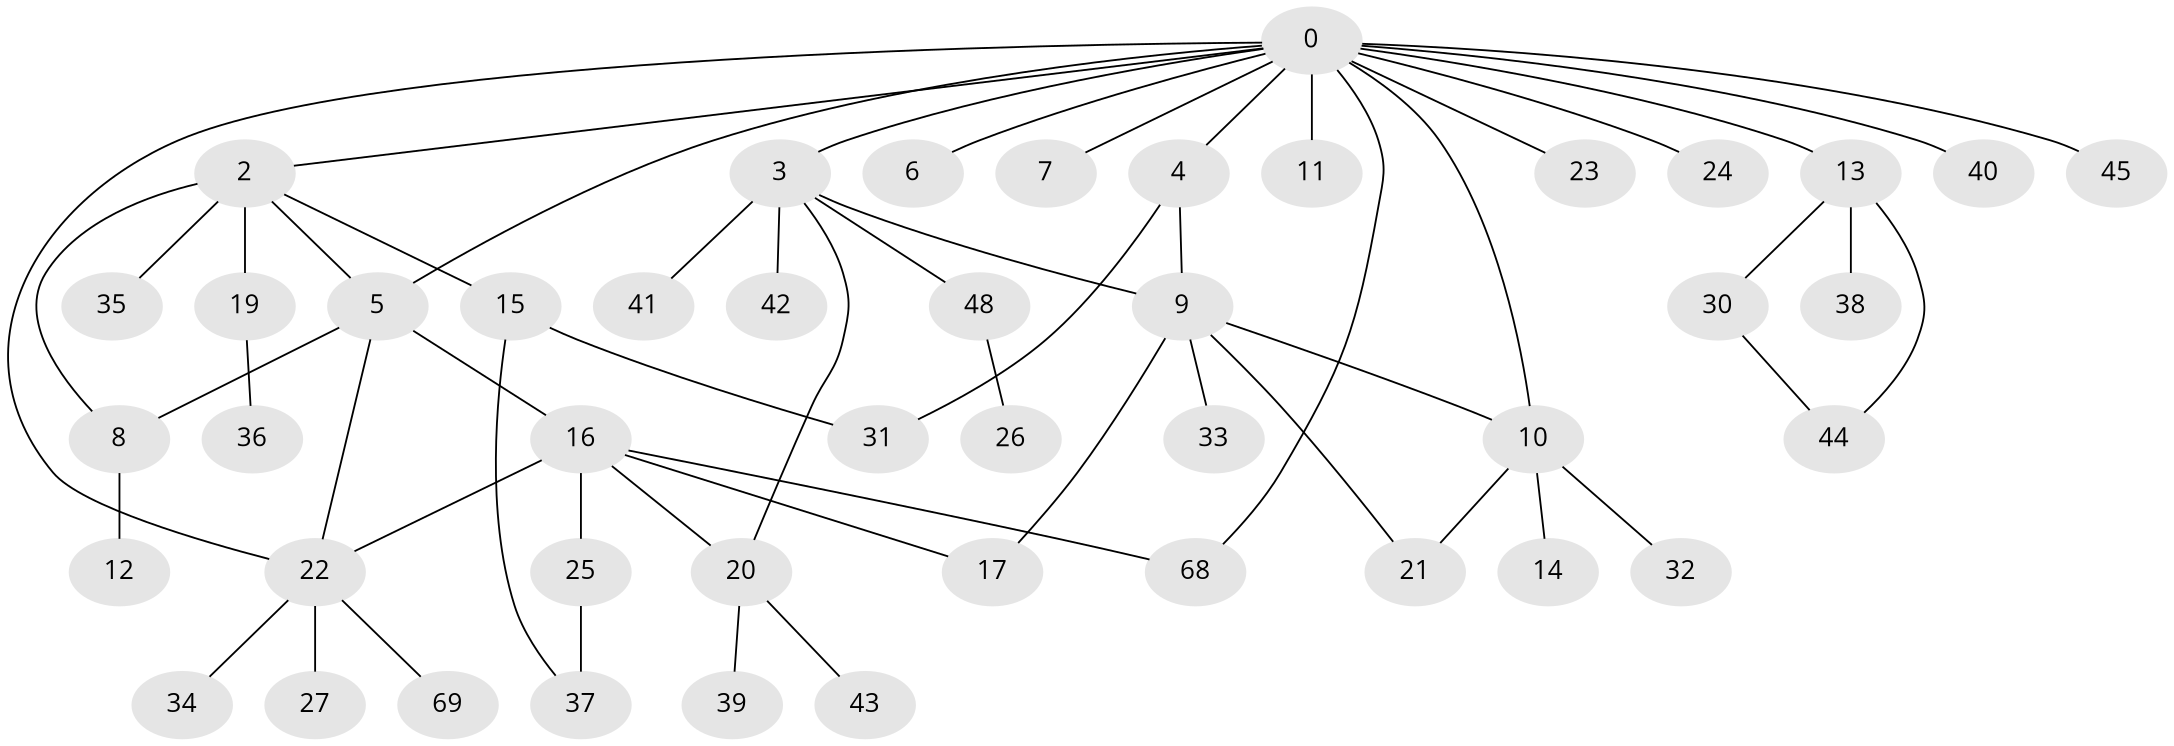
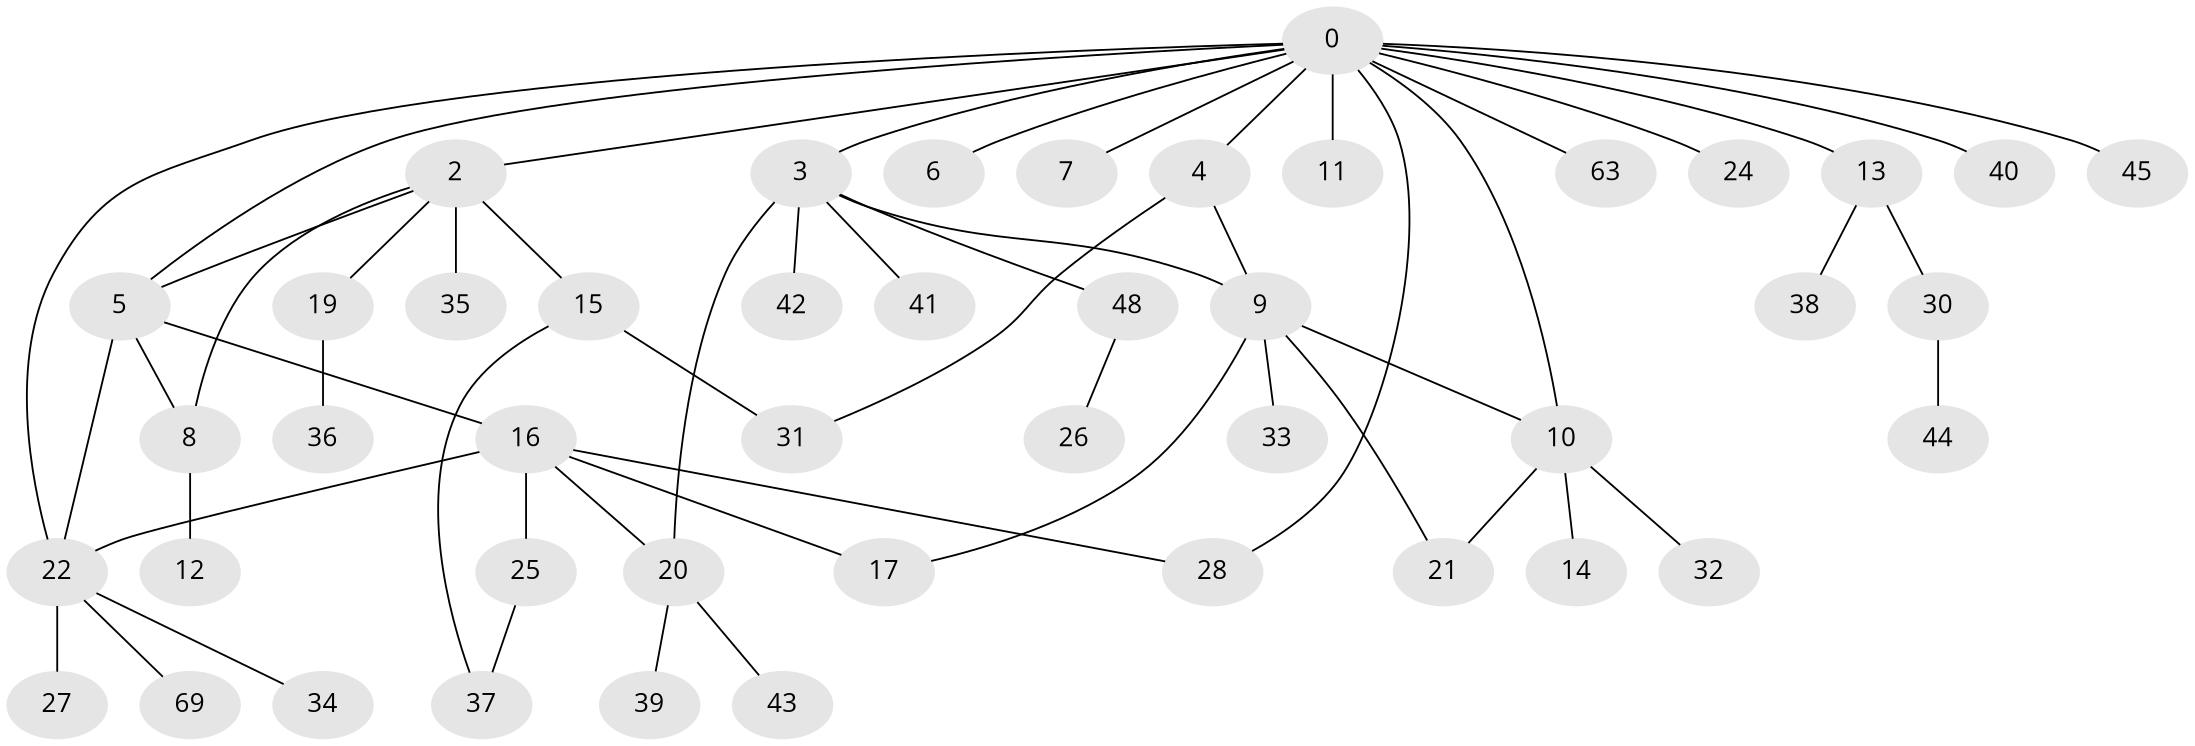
(1585, 174) -> (1606, 174)
(1924, 311) -> none
(1196, 572) -> (1213, 572)
